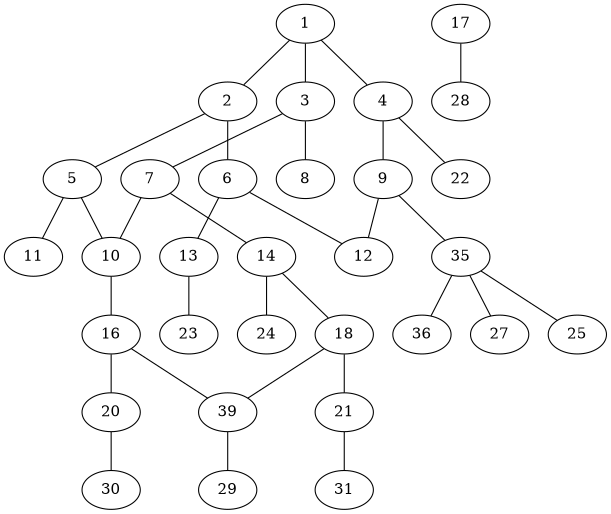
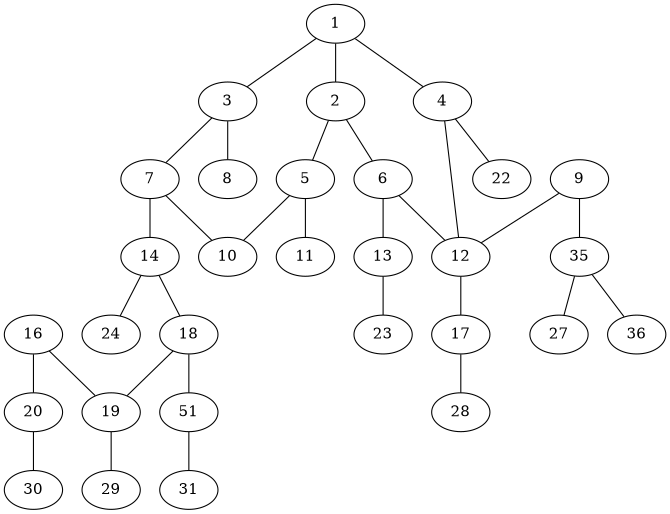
(383, 140) -> (452, 179)
(111, 296) -> none
none -> (461, 296)
(577, 335) -> none
(228, 412) -> (111, 412)
(344, 412) -> (189, 412)
